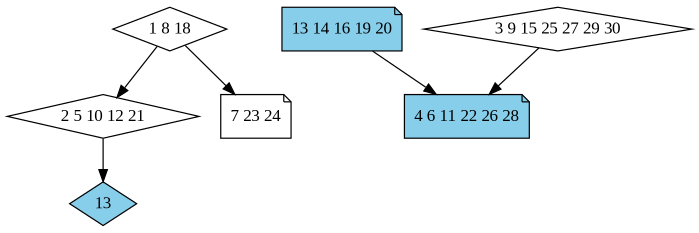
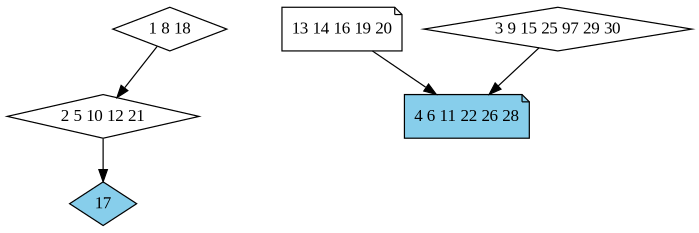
(342, 29) -> (342, 29)
(558, 29) -> (558, 29)
(256, 116) -> none
(103, 204) -> (103, 204)
